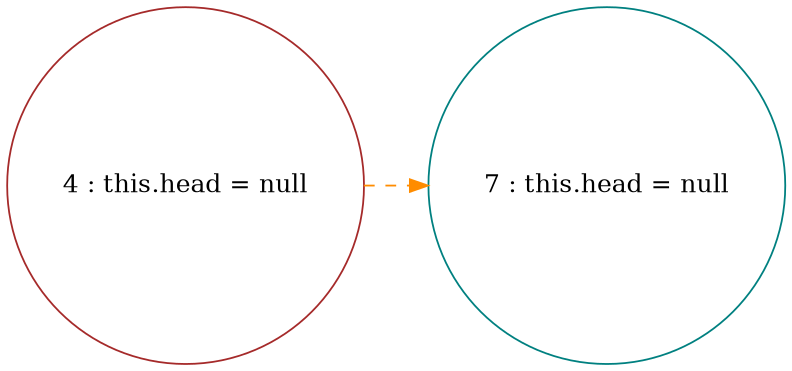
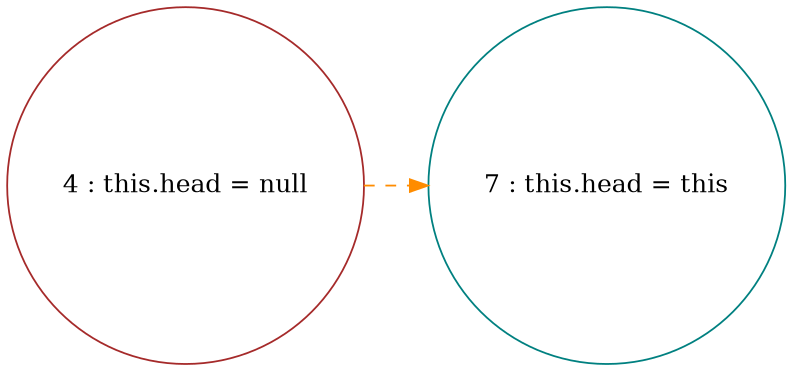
(607, 186) -> (607, 186)
